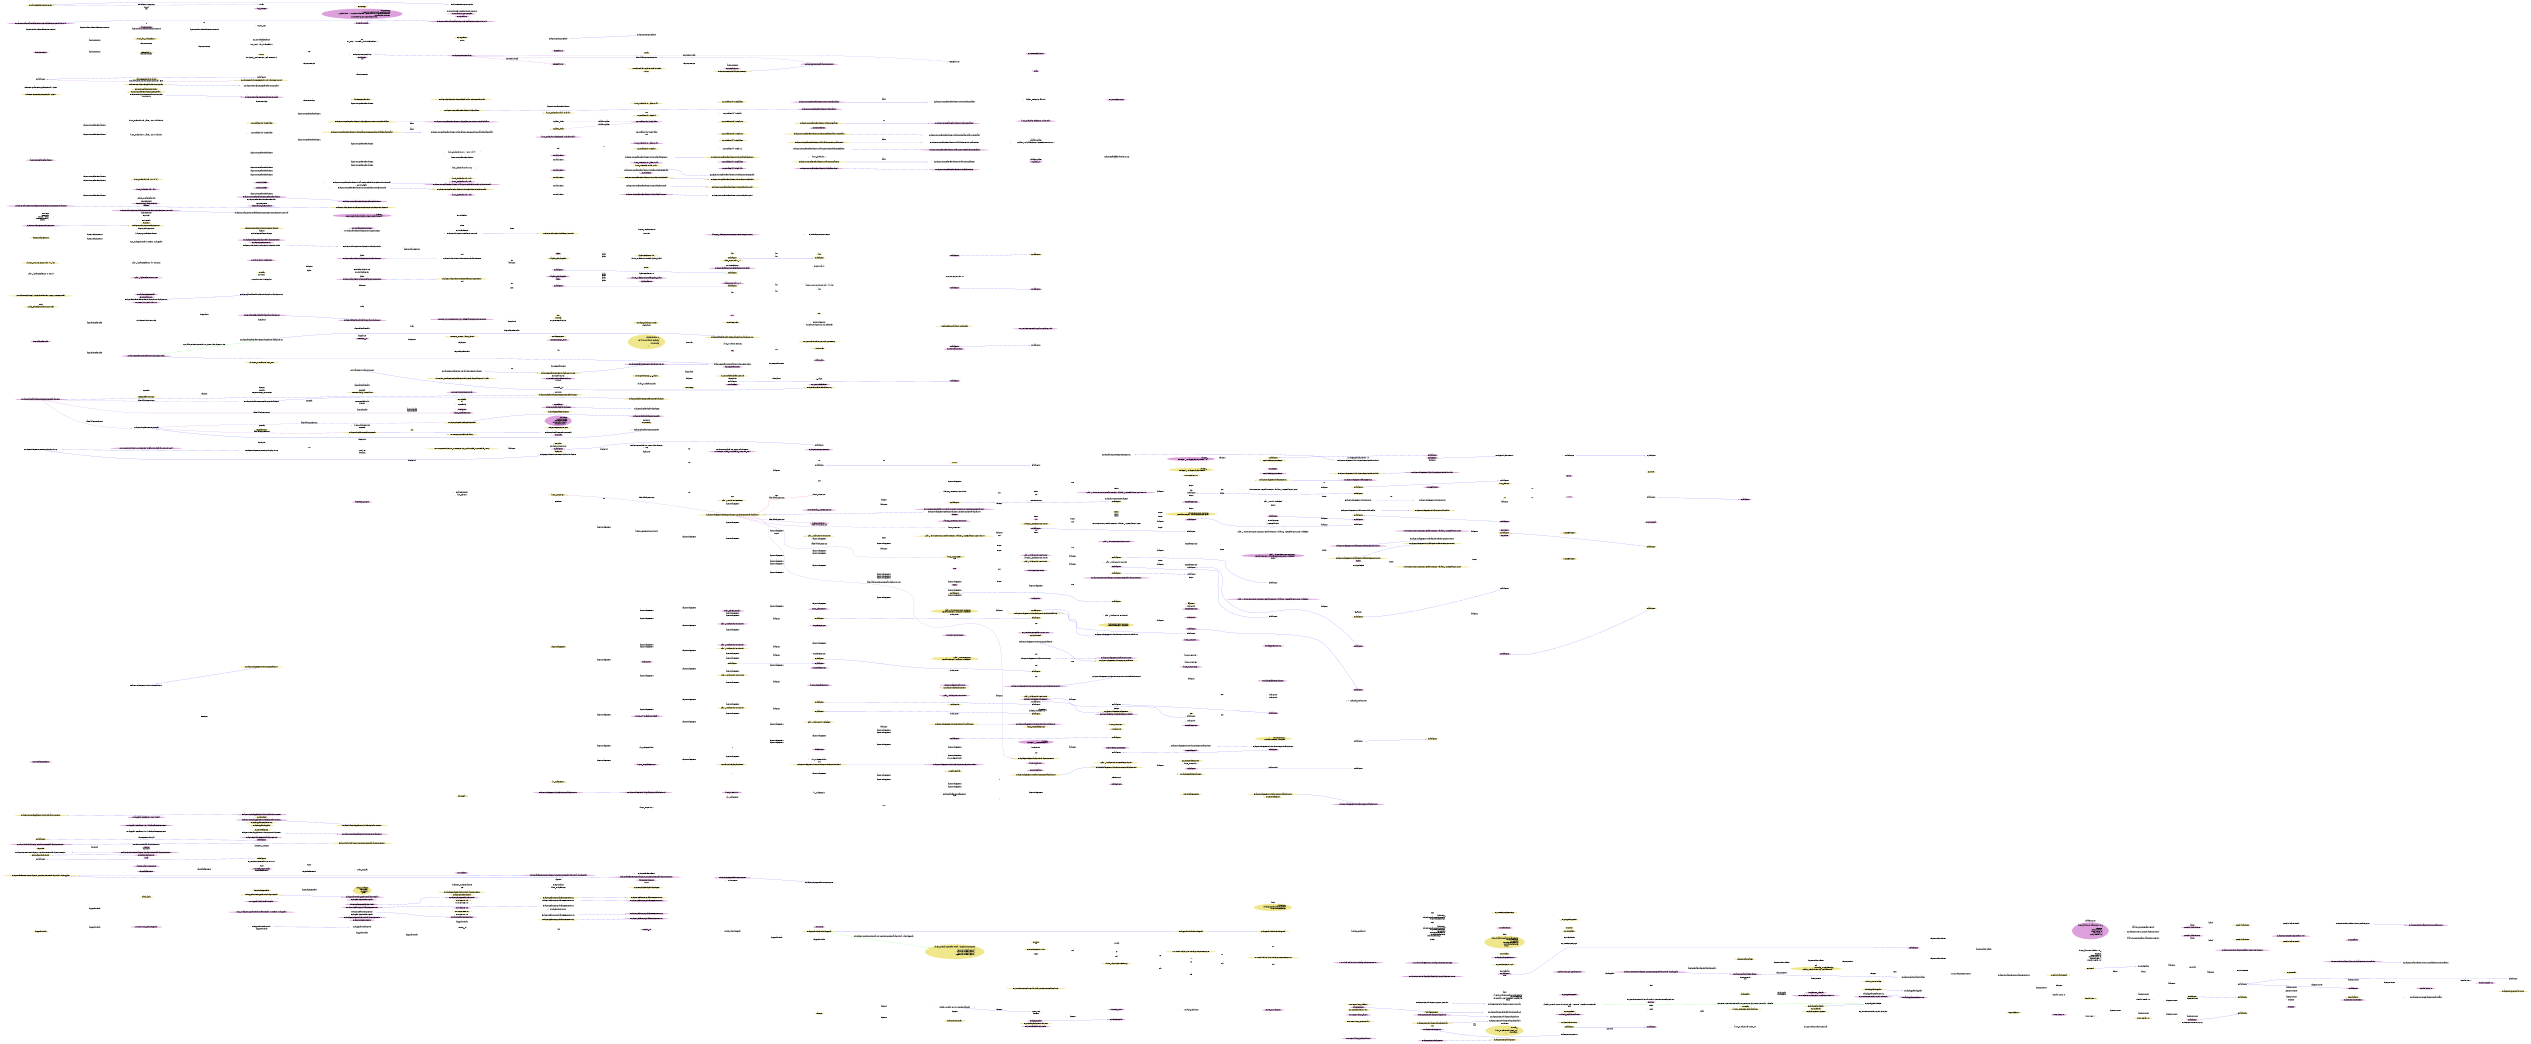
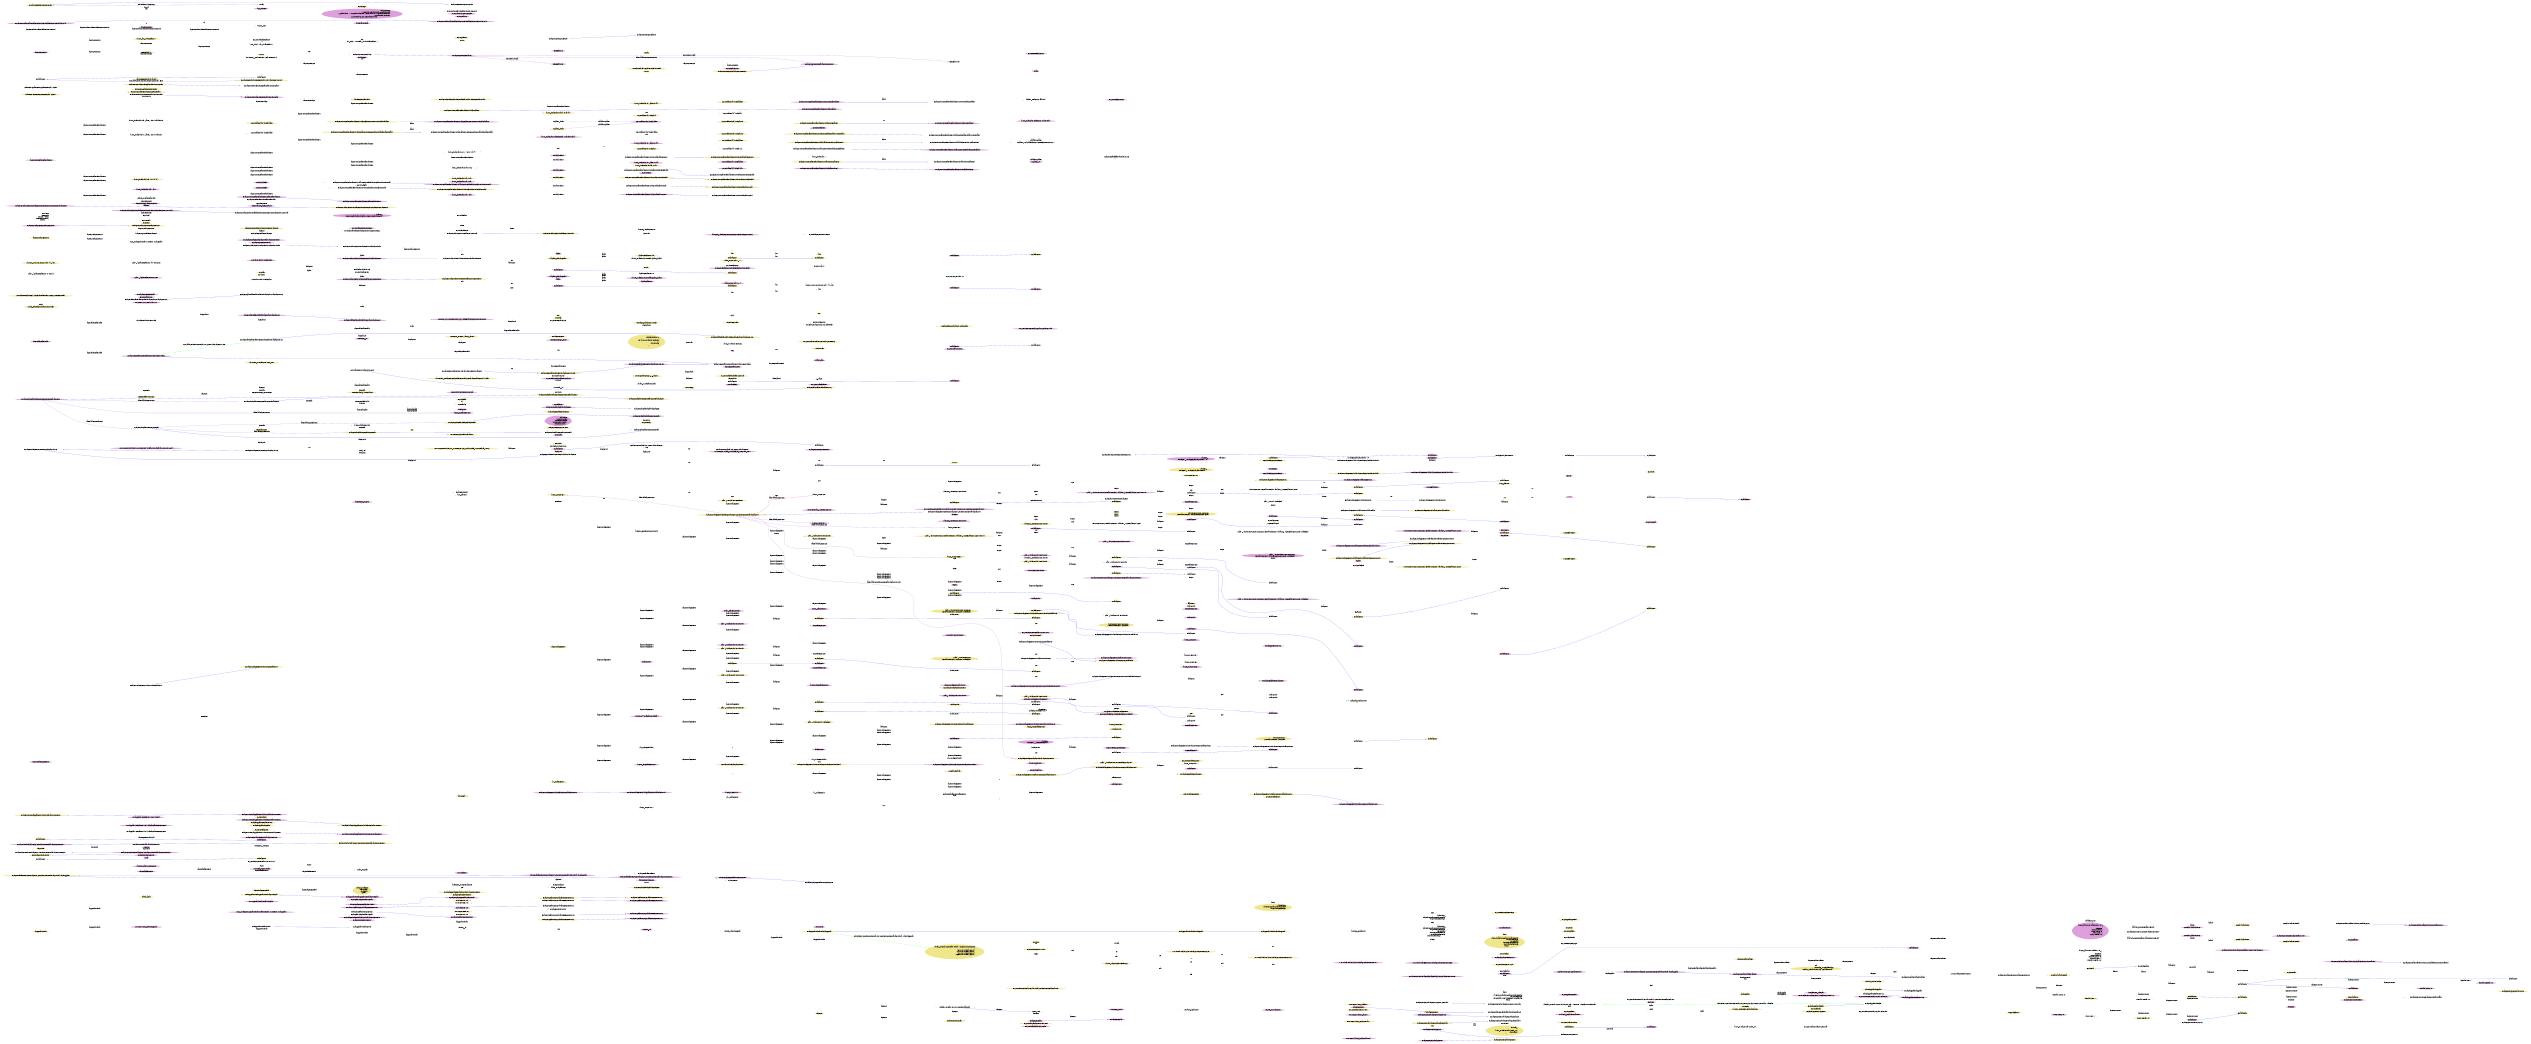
(462, 392) -> (462, 392)
(1973, 950) -> none
